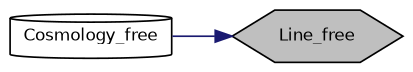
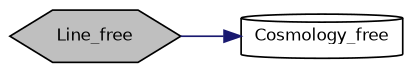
(194, 36) -> (202, 36)
